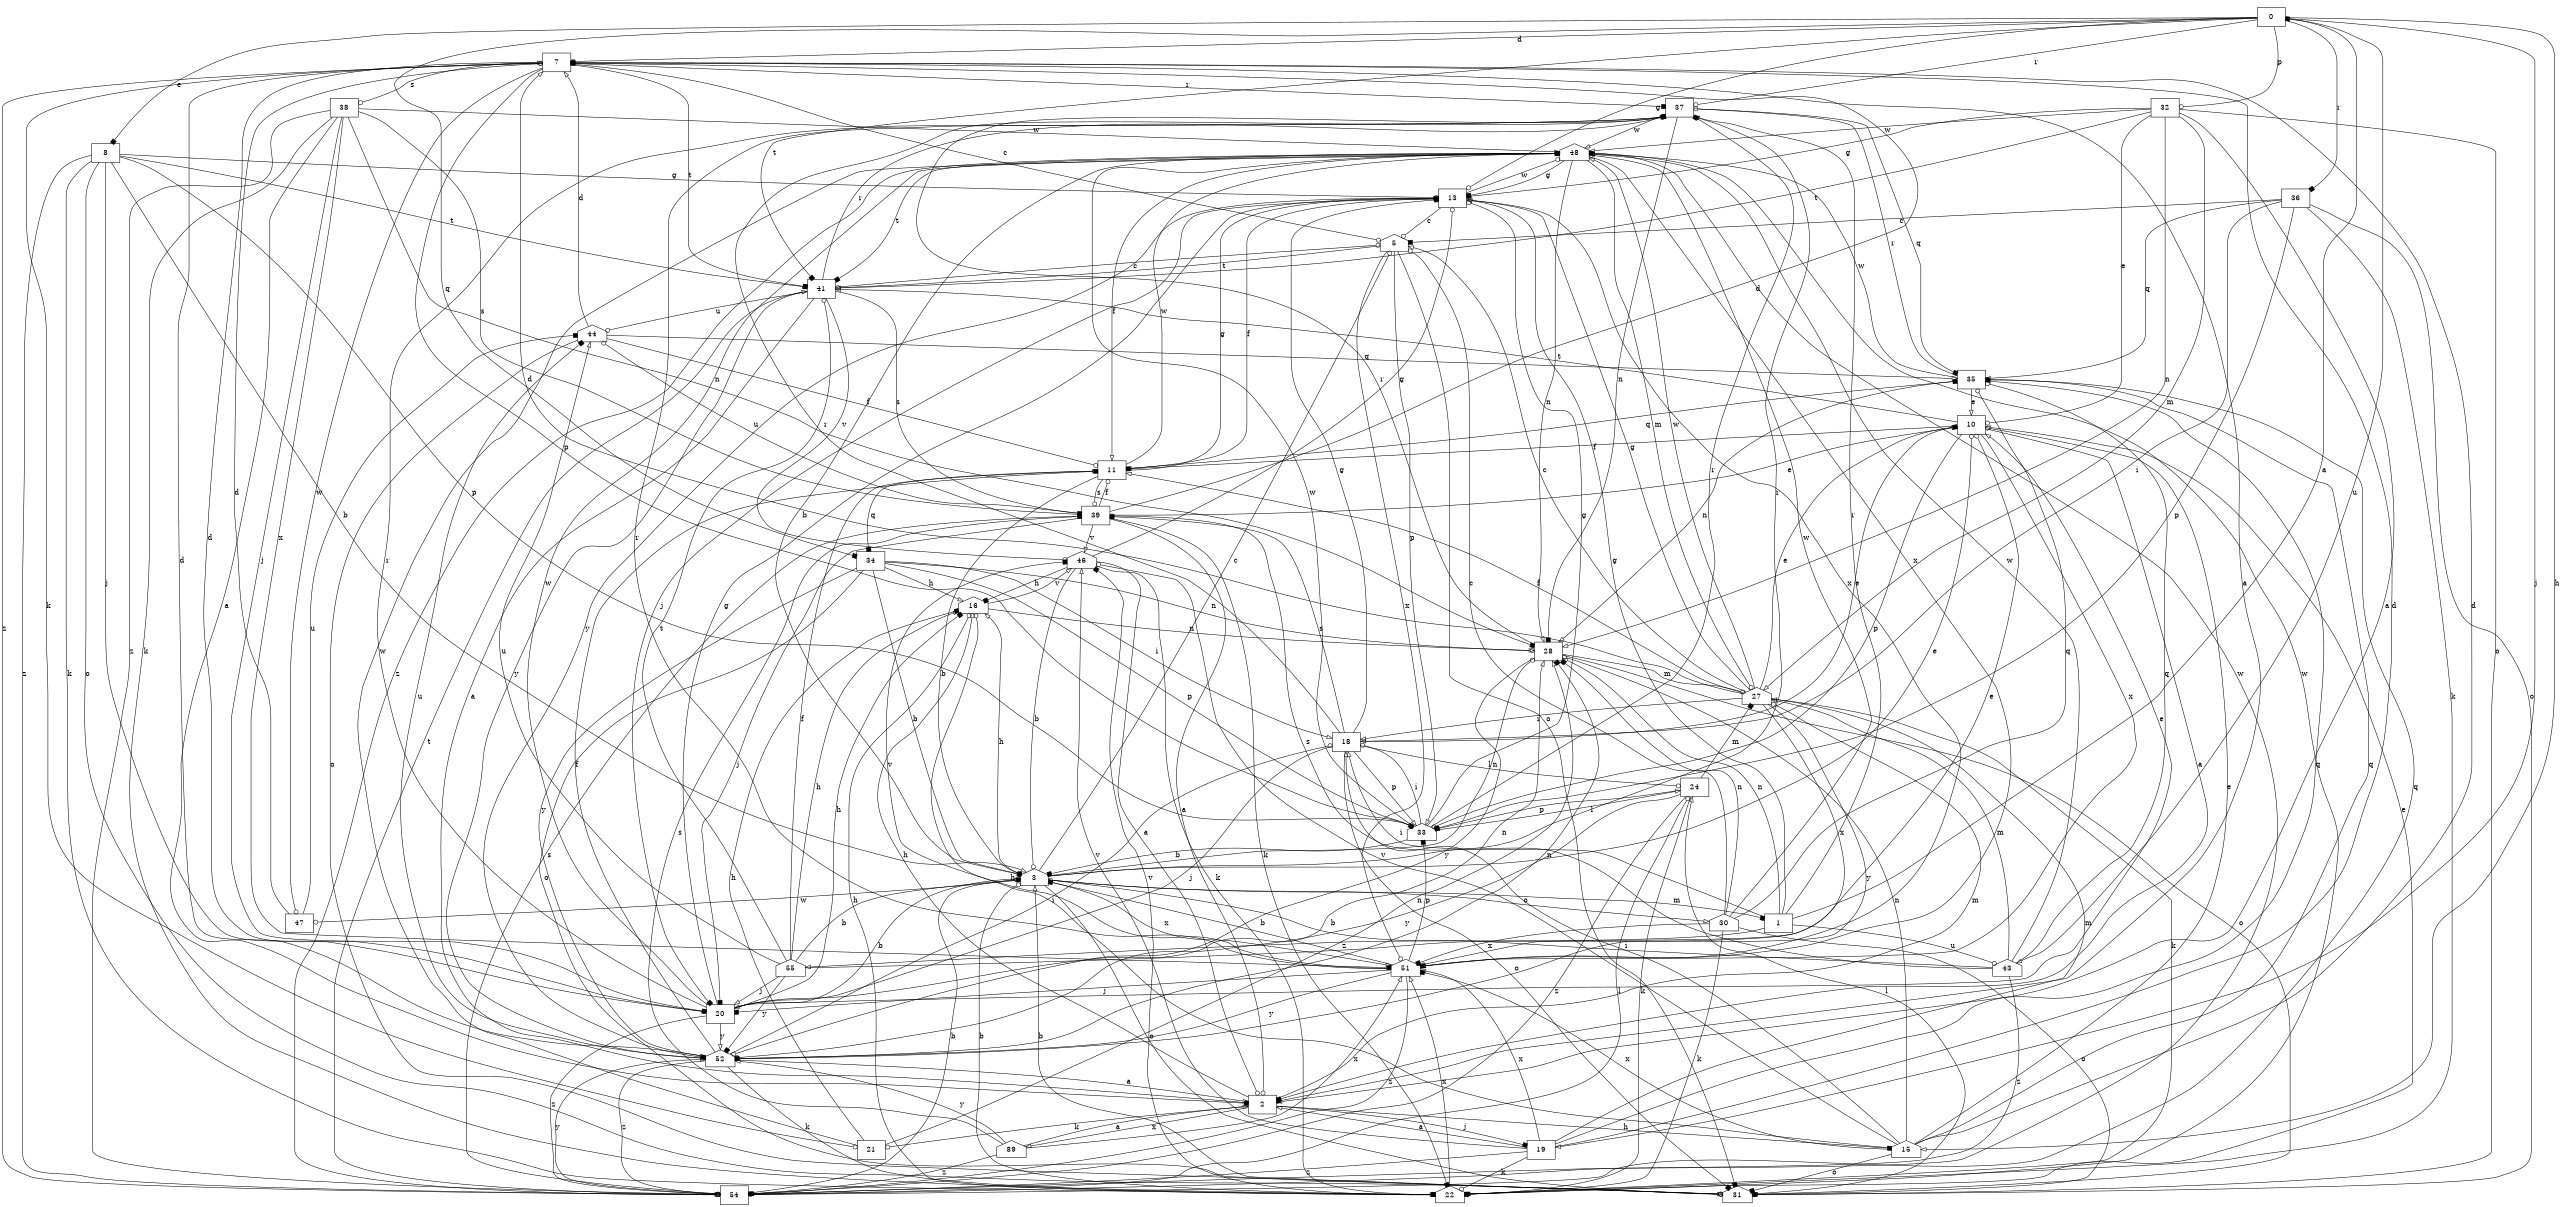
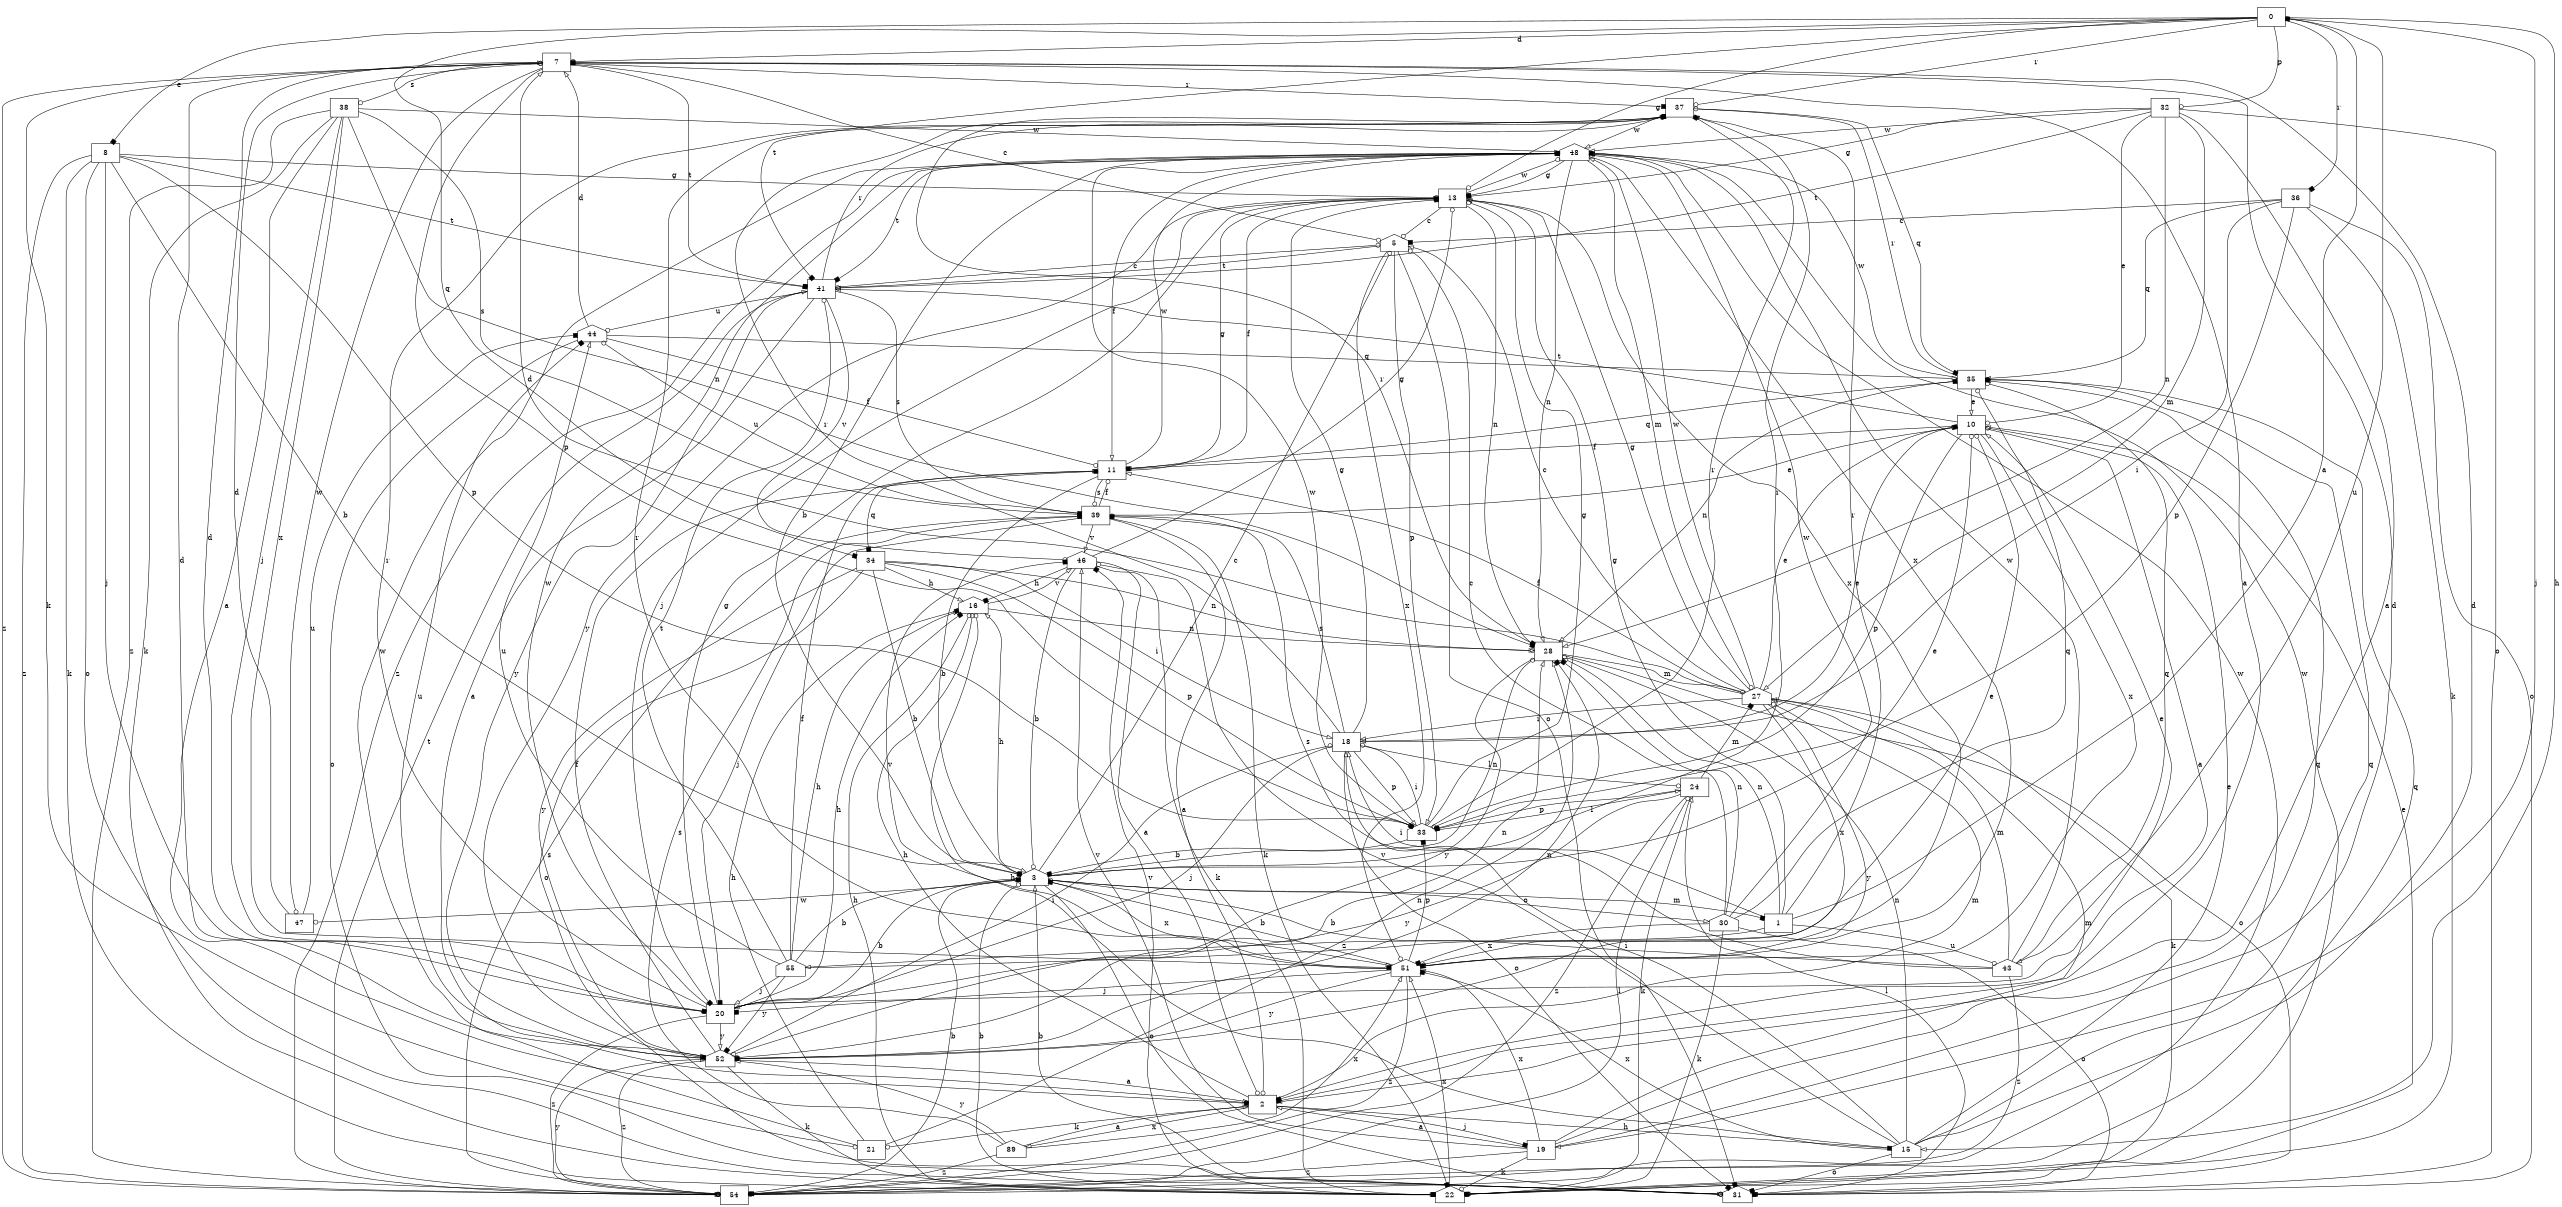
(1711, 99) -> none
(1617, 380) -> (1492, 423)
